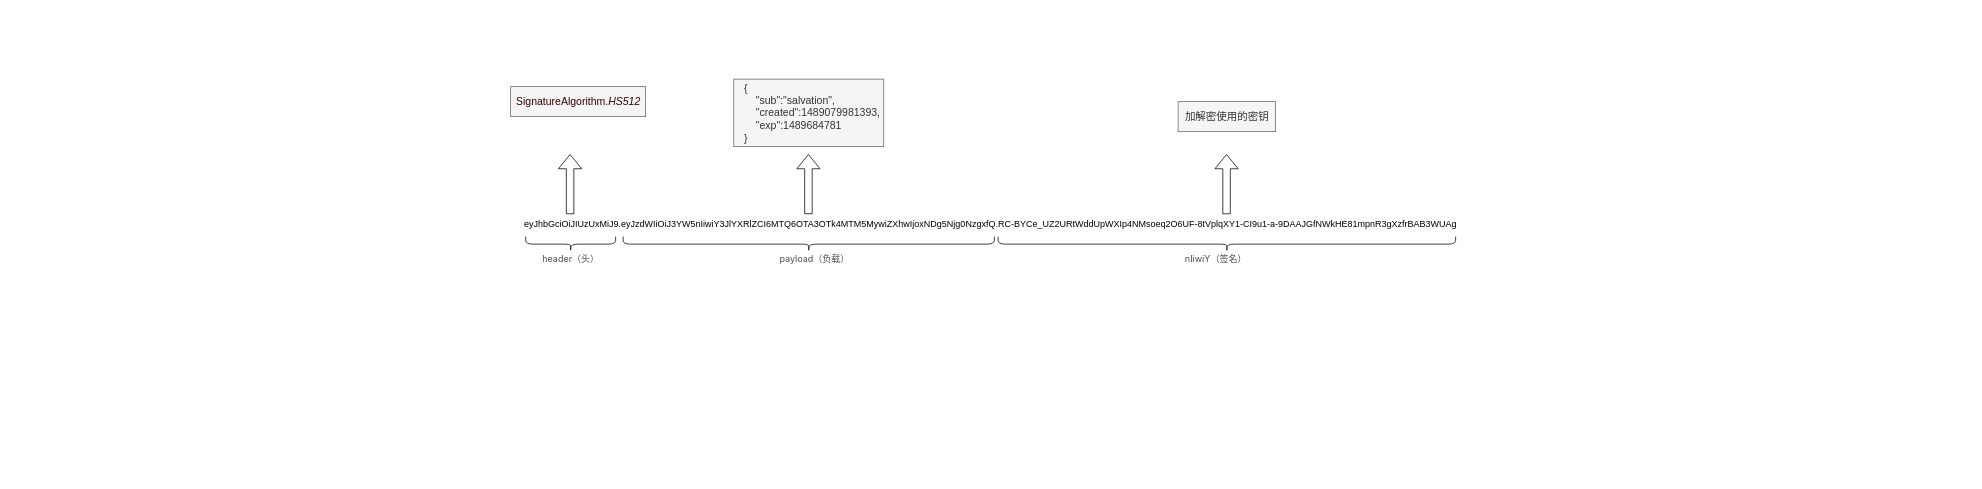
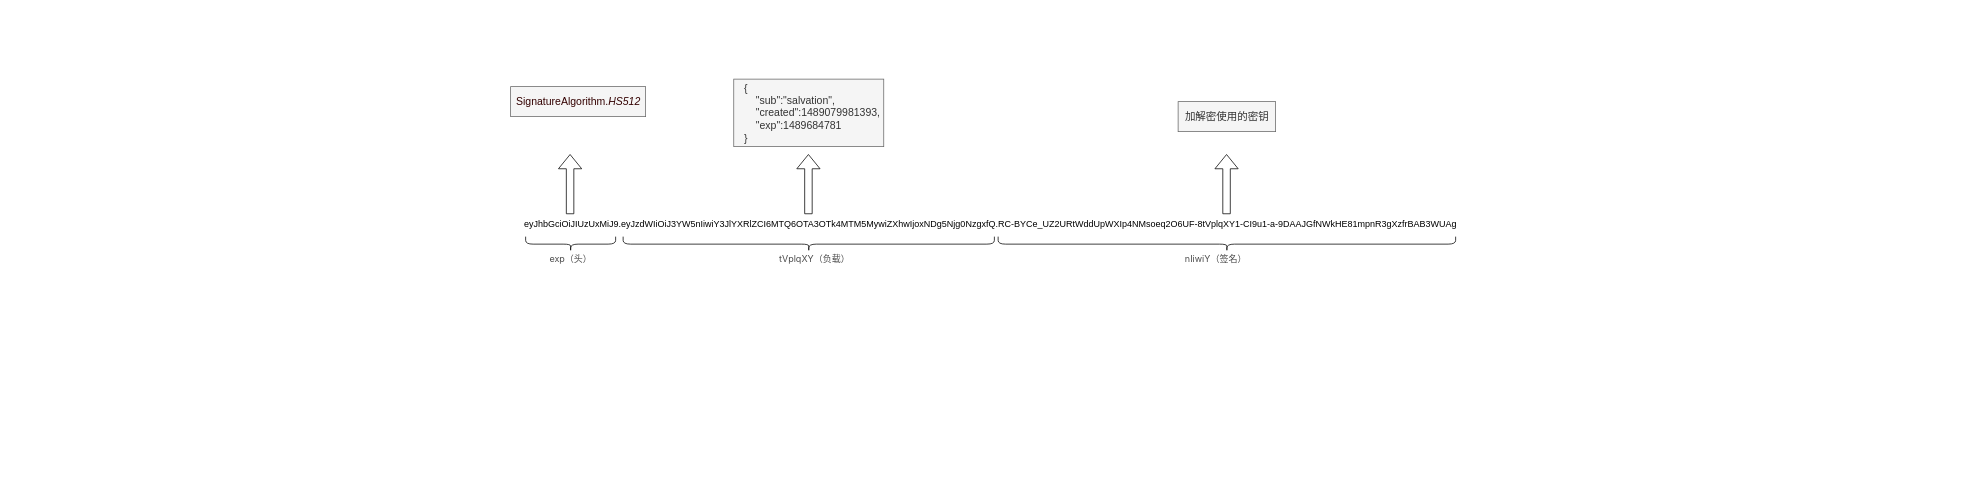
(571, 259) -> (571, 259)
(815, 259) -> (815, 259)
